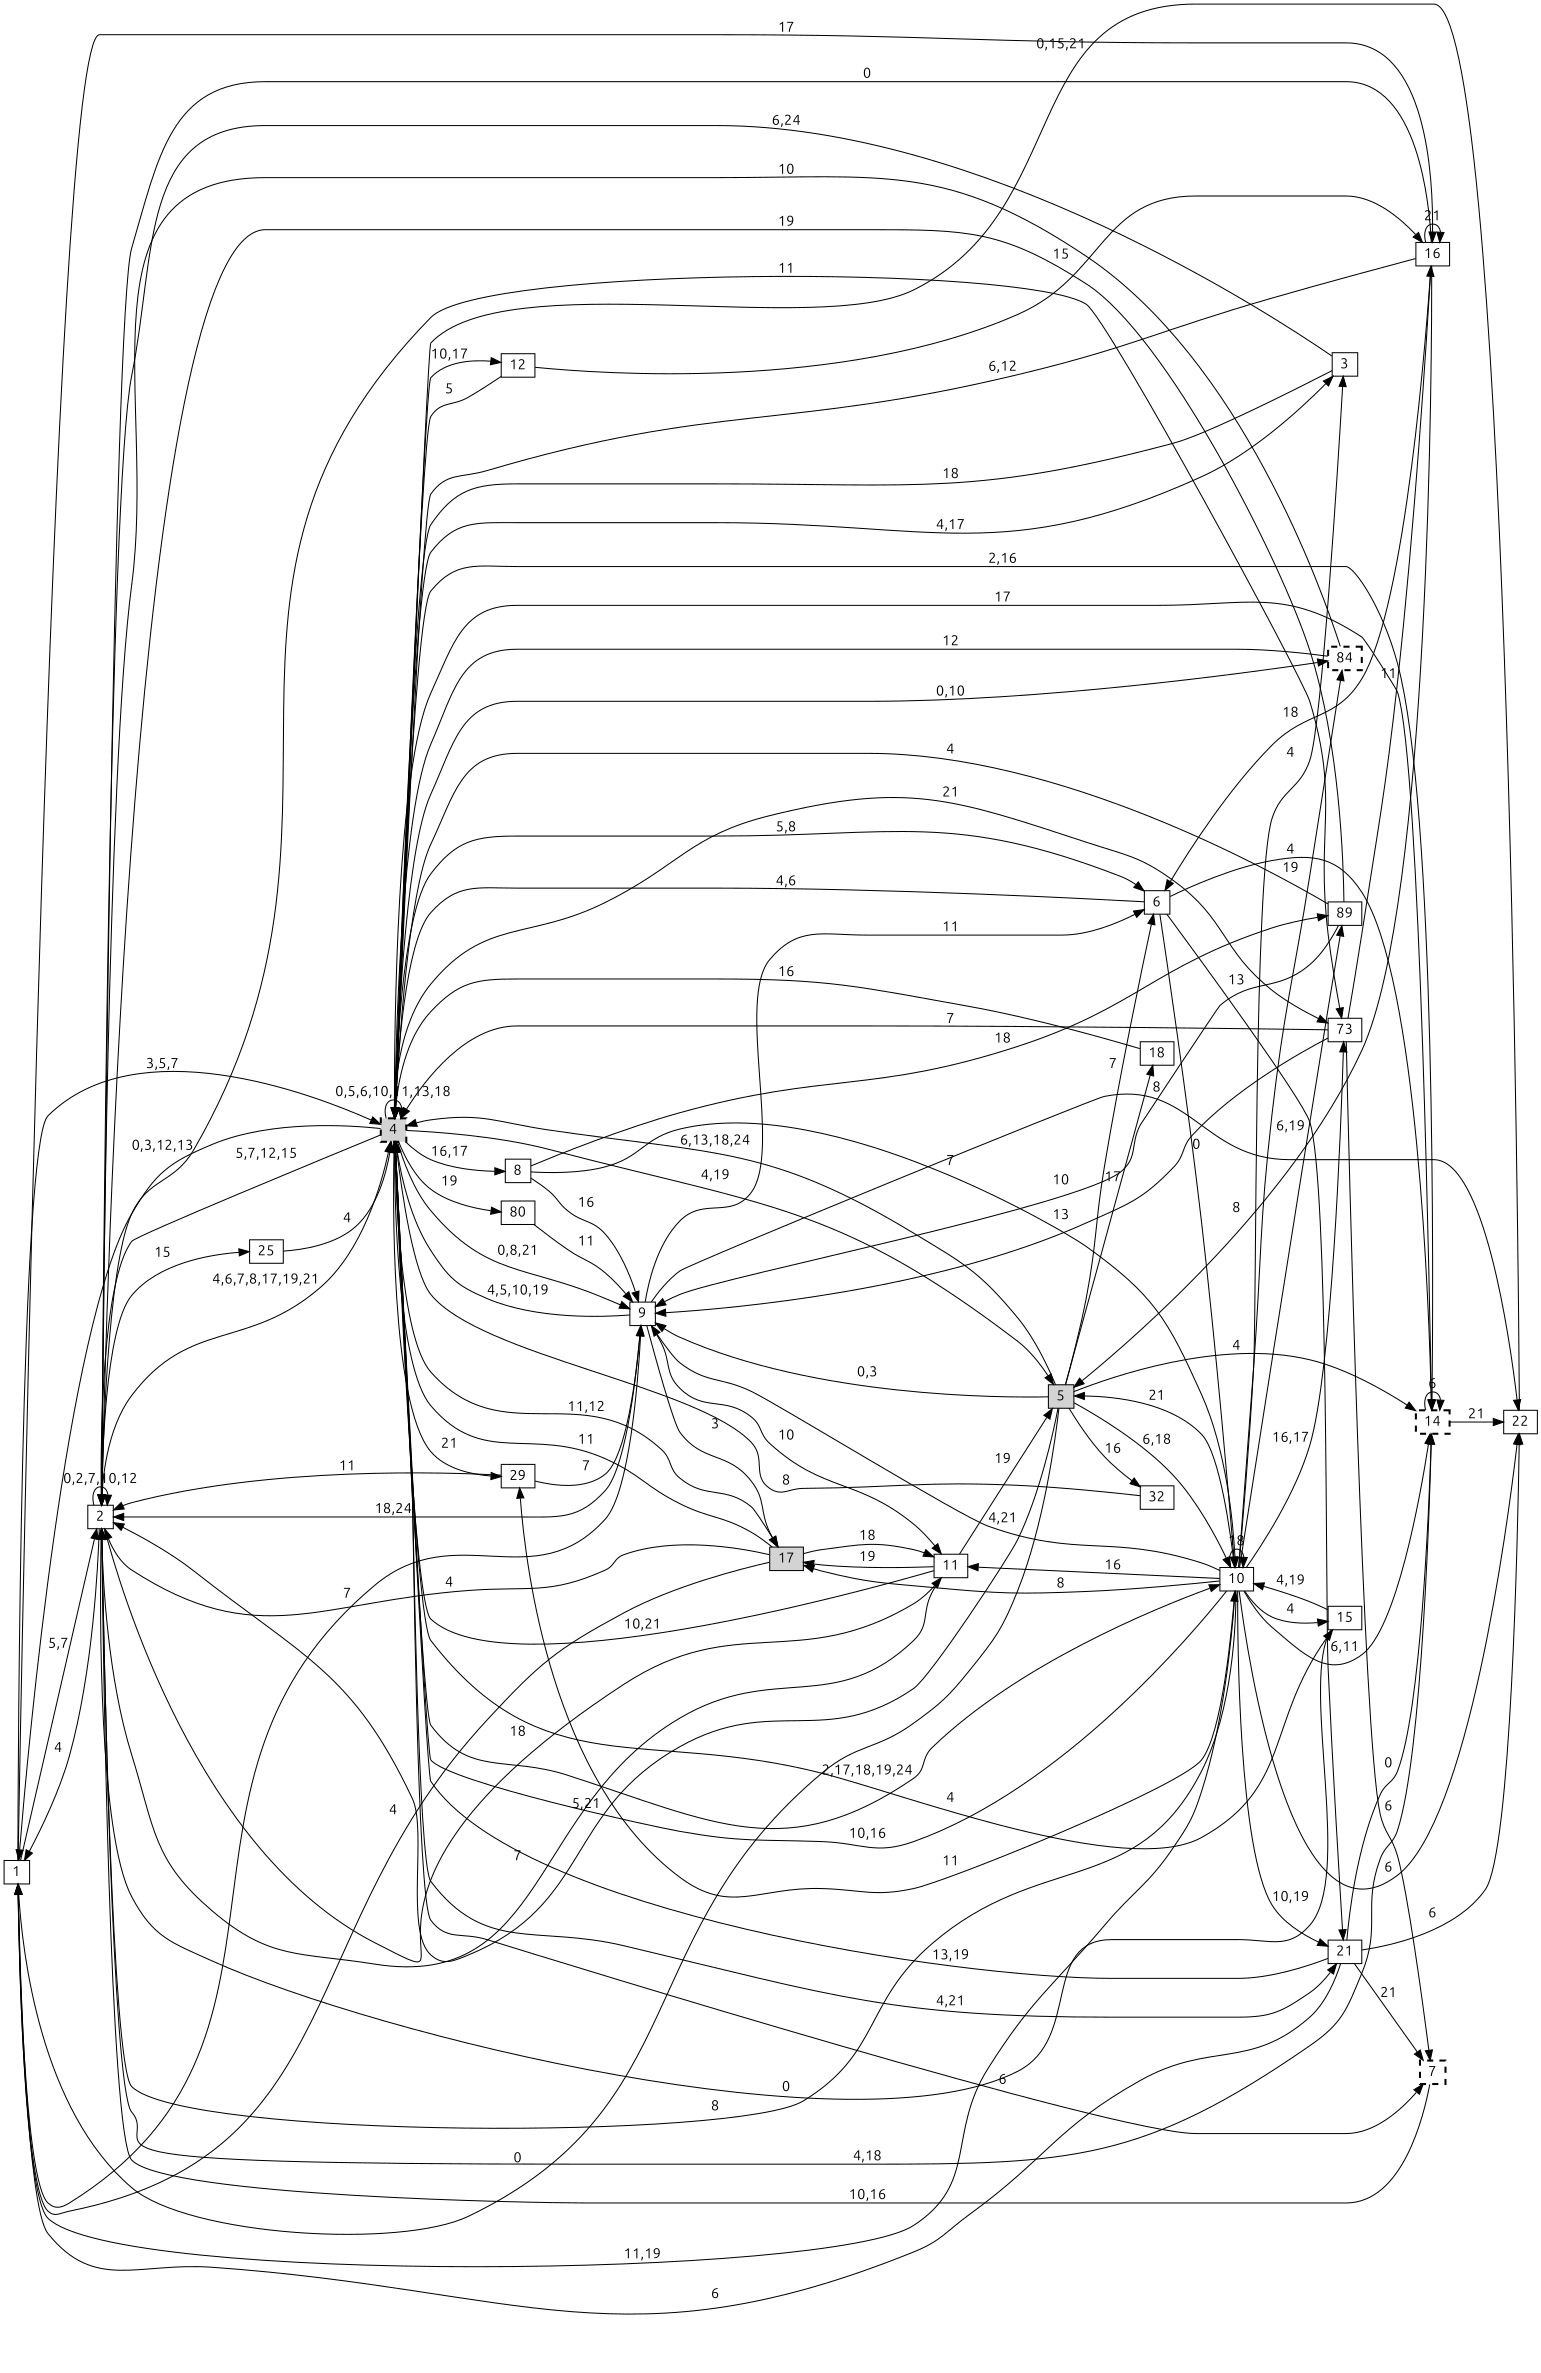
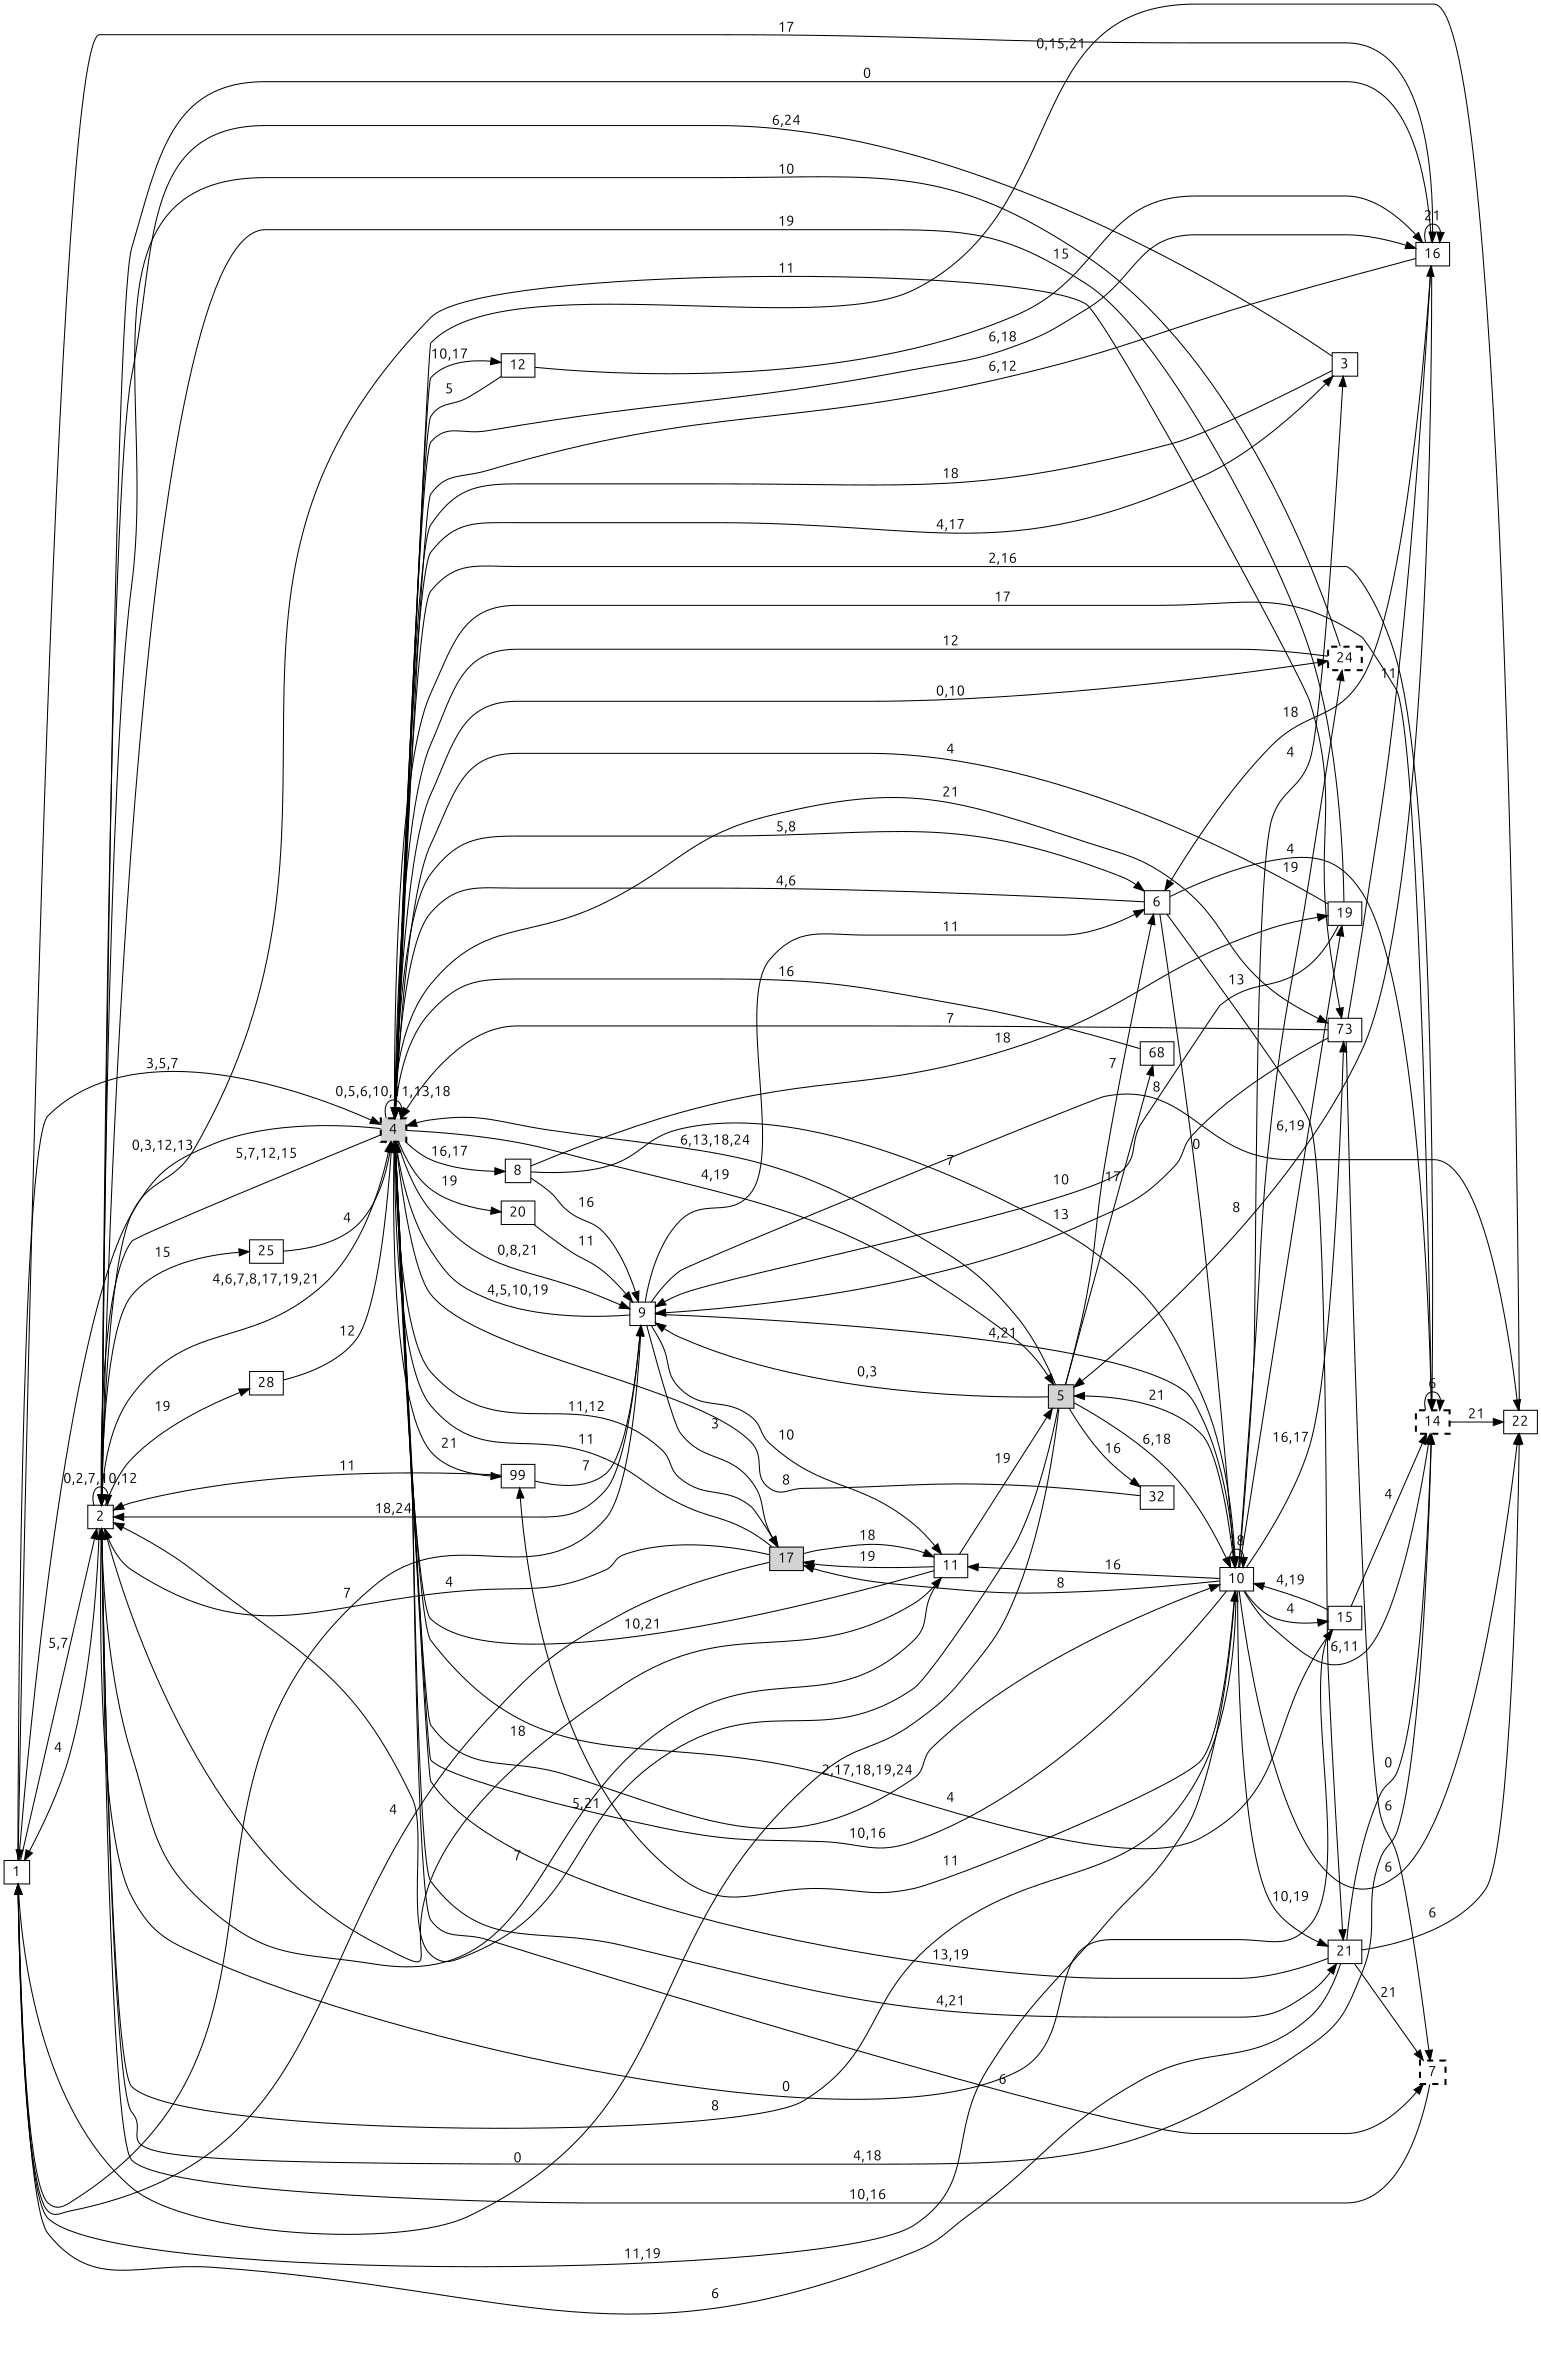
none -> (599, 414)
(1345, 658) -> (1345, 658)
(1345, 914) -> (1345, 914)
(1157, 1053) -> (1157, 1053)
(518, 1213) -> (518, 1213)
(1243, 1354) -> (1387, 1525)
none -> (266, 1383)
(518, 1476) -> (518, 1476)
(922, 1491) -> (993, 1341)
